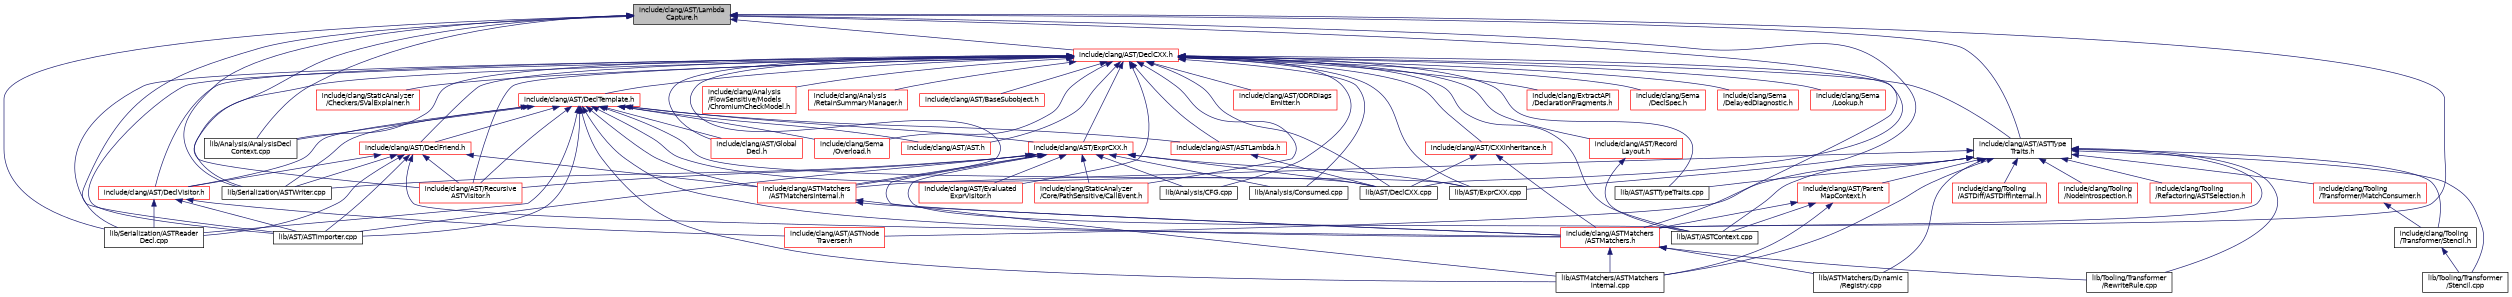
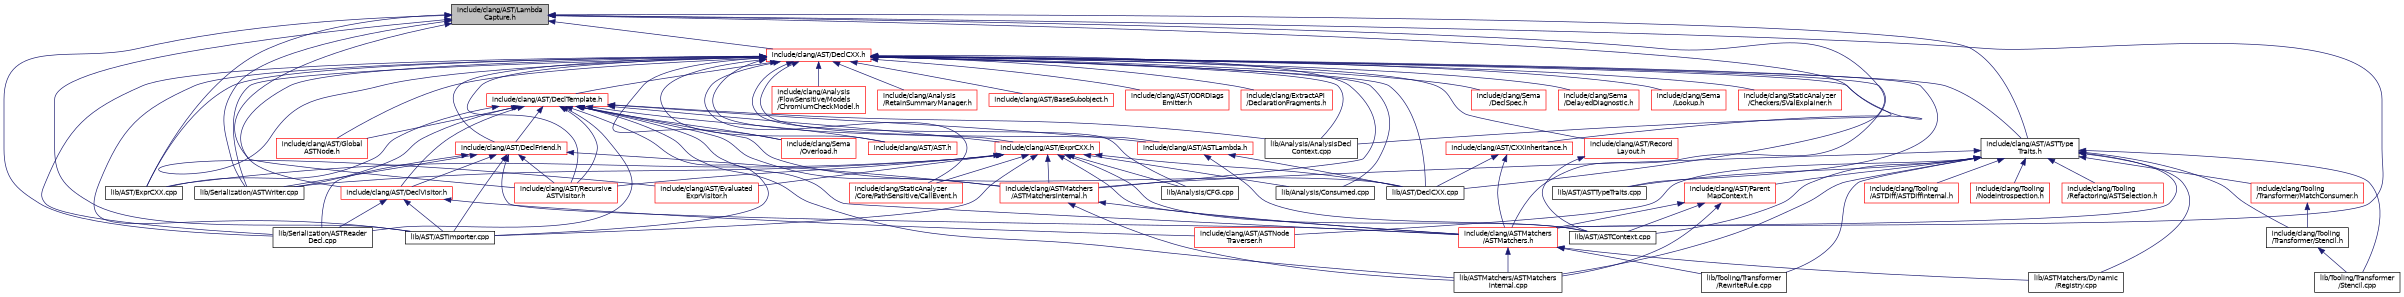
(1456, 103) -> (1361, 218)
(757, 148) -> (322, 148)
